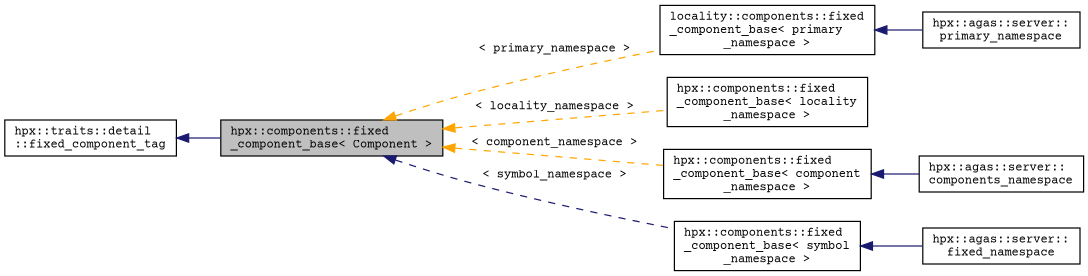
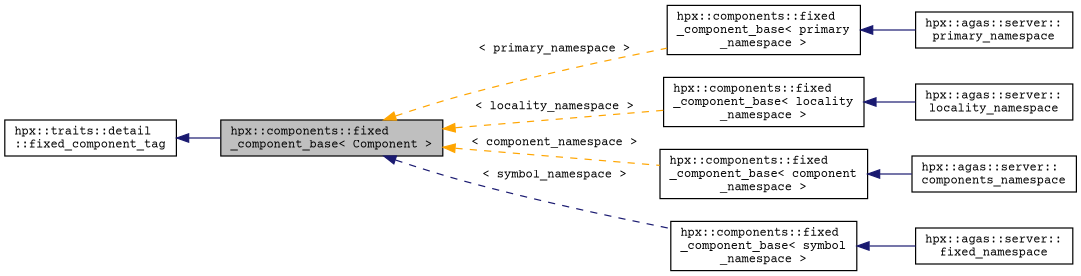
(767, 30) -> (764, 30)
none -> (994, 102)
